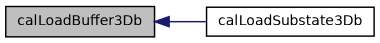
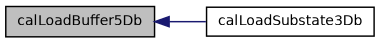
(80, 22) -> (80, 22)
